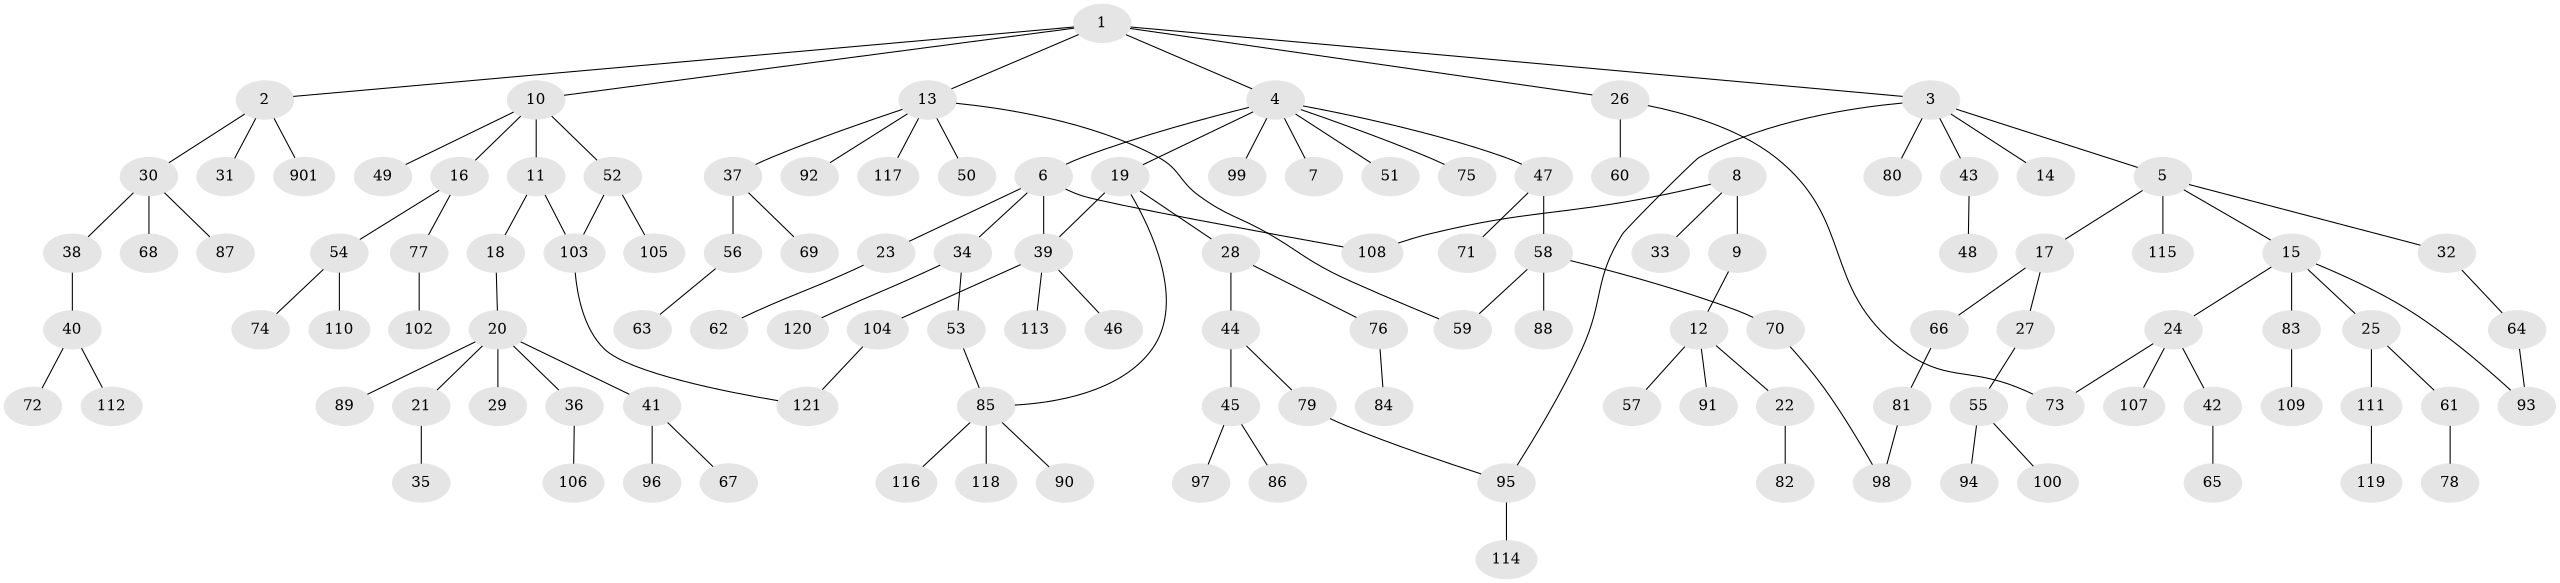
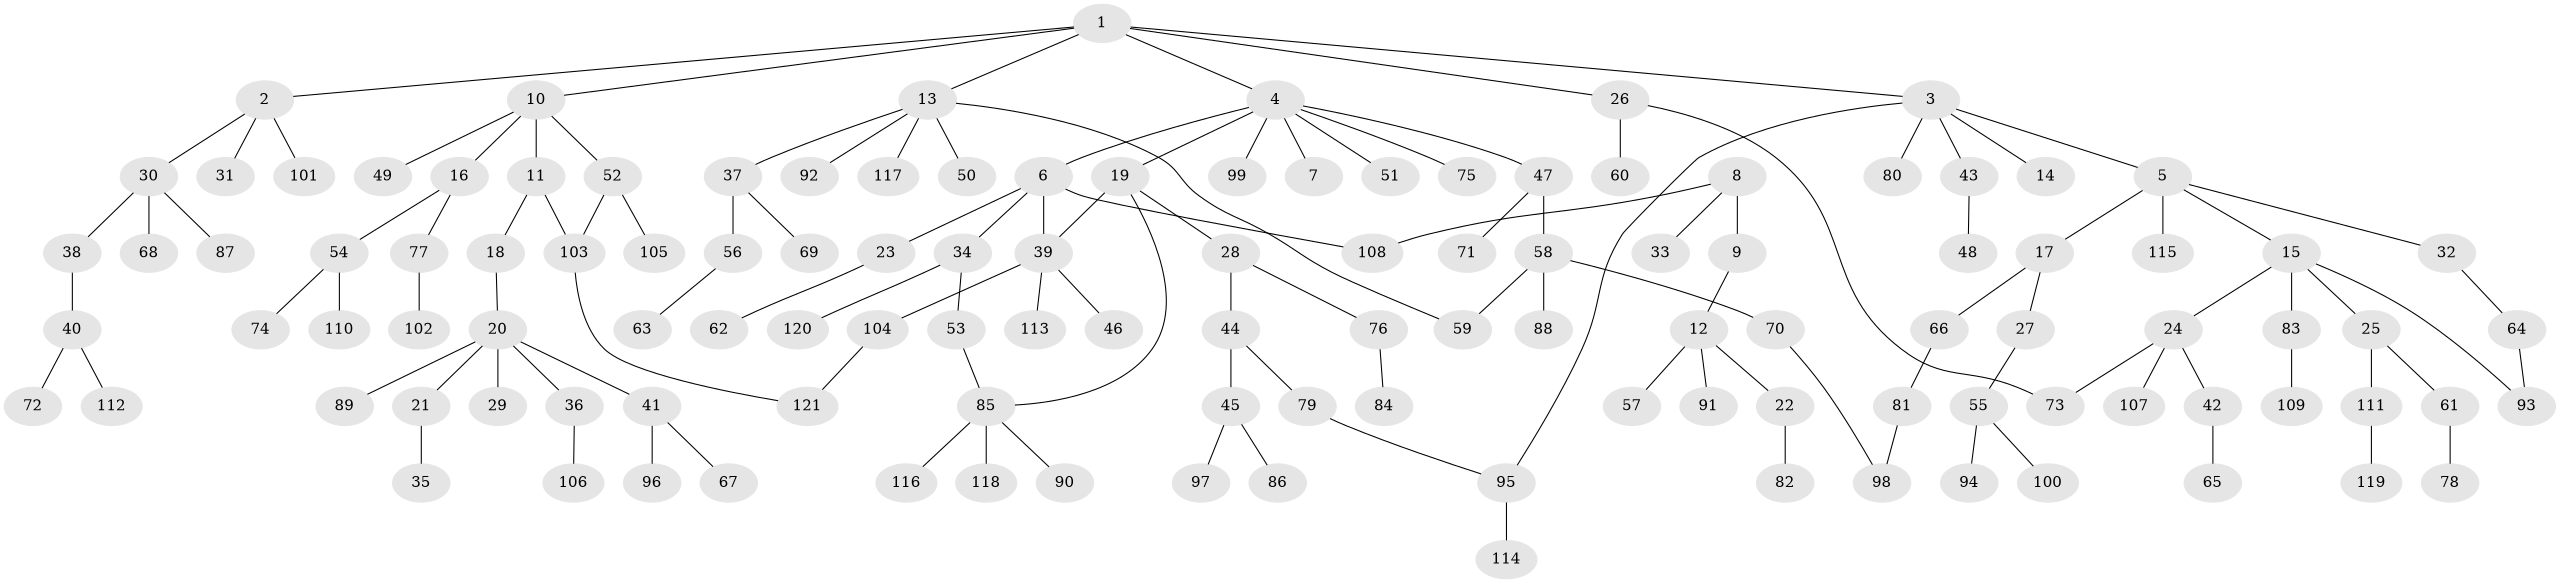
(304, 177) -> (304, 177)
